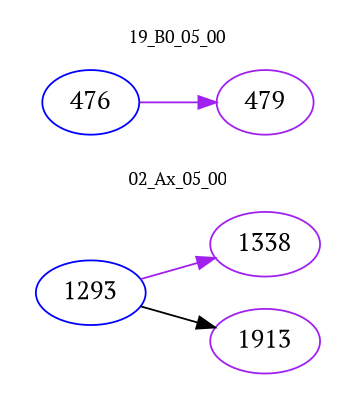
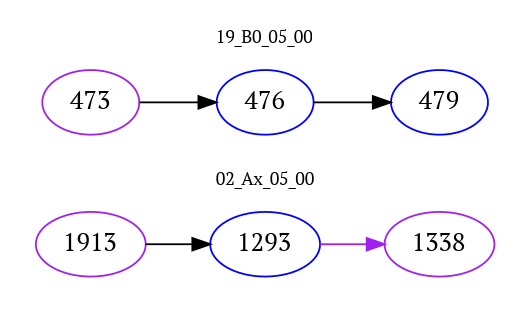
none -> (91, 102)
(169, 102) -> (343, 102)
(265, 102) -> (440, 102)
(169, 314) -> (169, 244)
